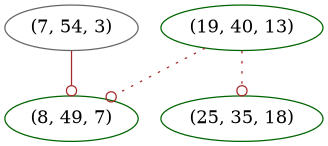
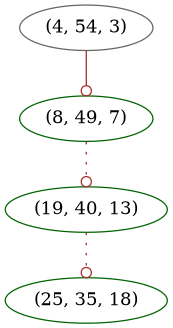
(72, 28) -> (86, 28)
(160, 71) -> (86, 159)
